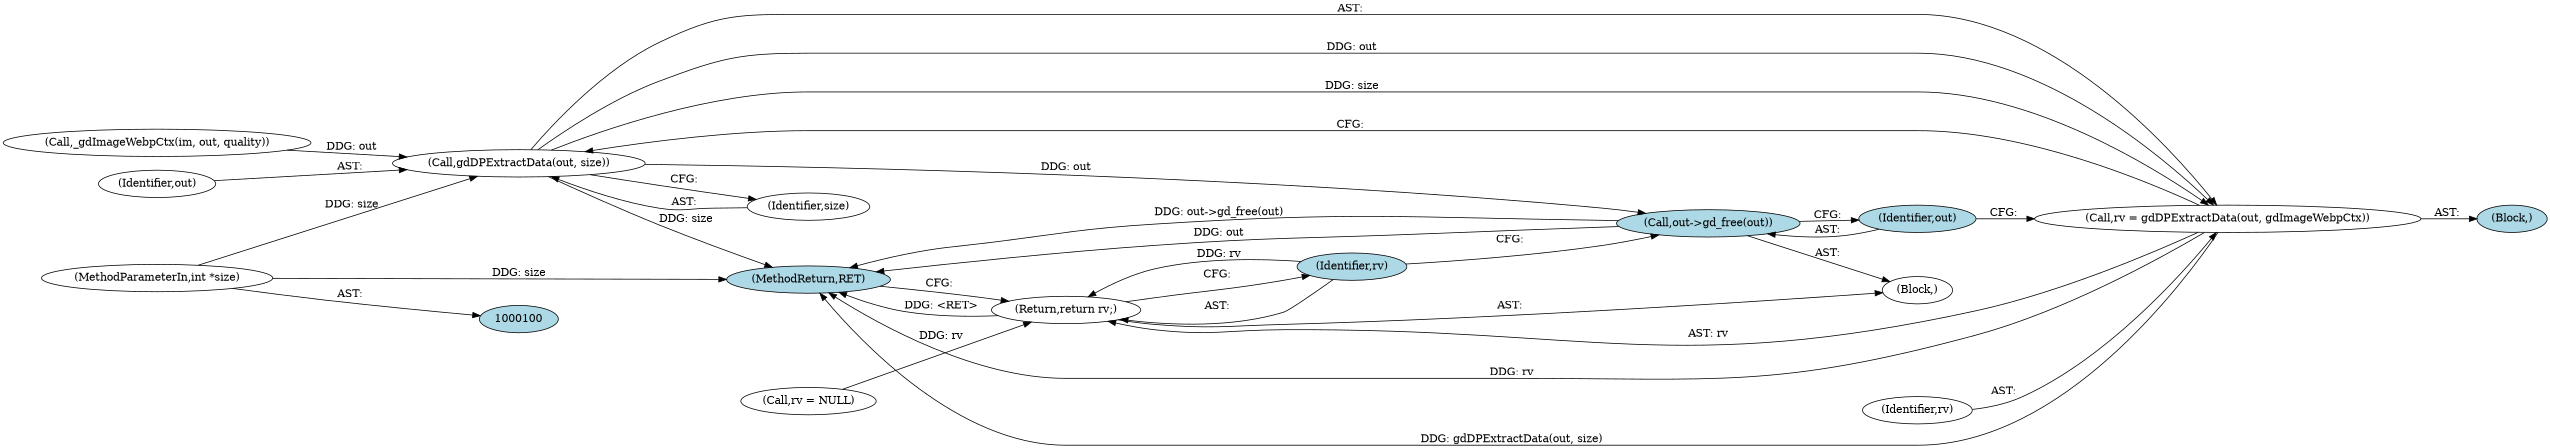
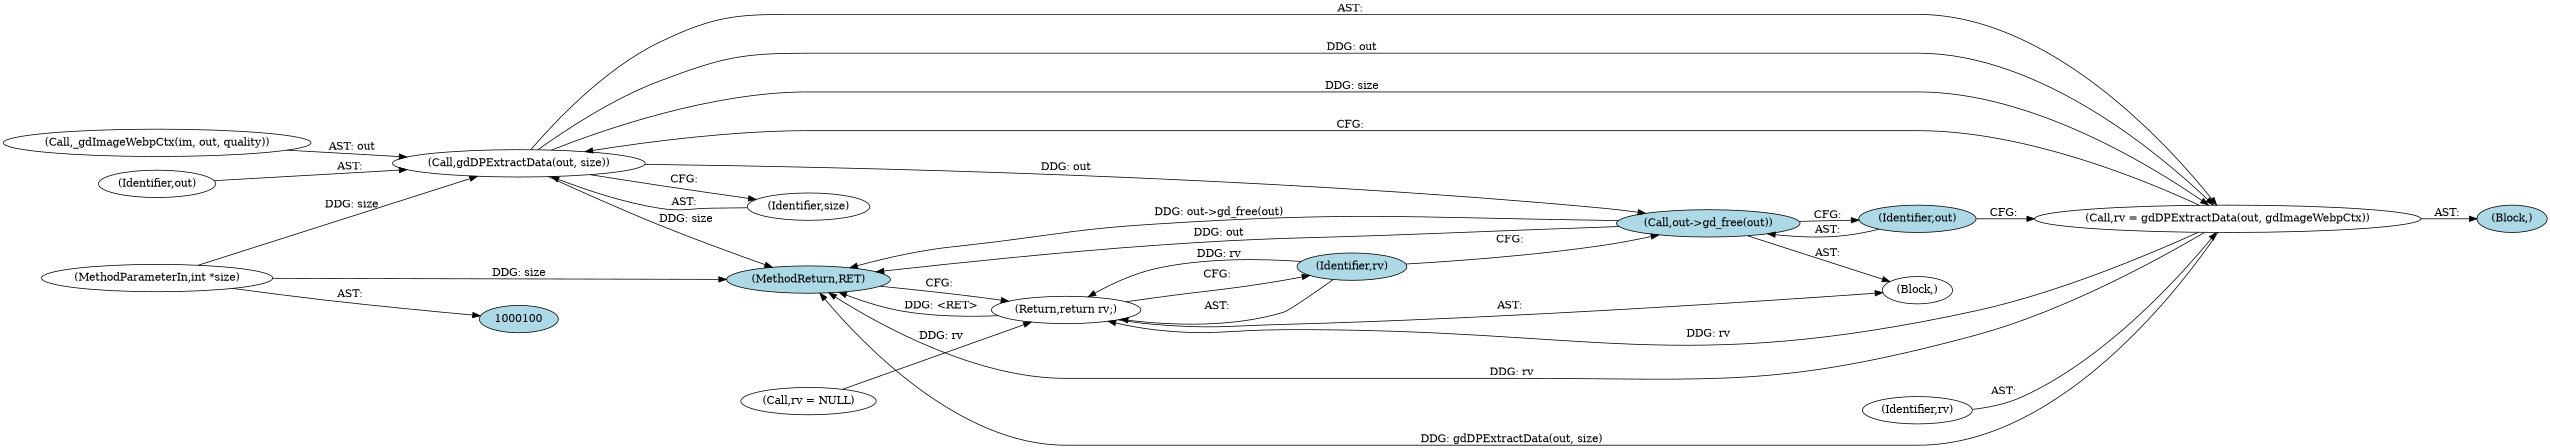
(352, 147) -> (352, 147)
(1708, 334) -> (1708, 334)
